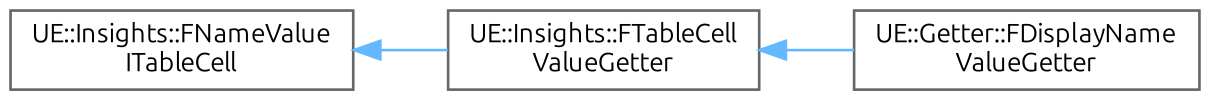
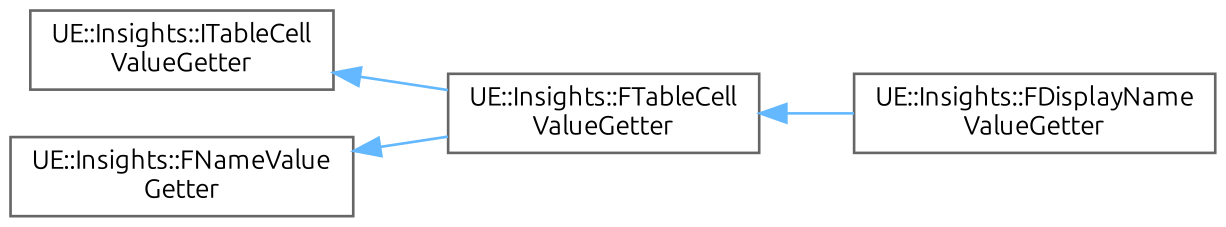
none -> (182, 50)
(182, 50) -> (182, 177)
(1027, 50) -> (1035, 113)
